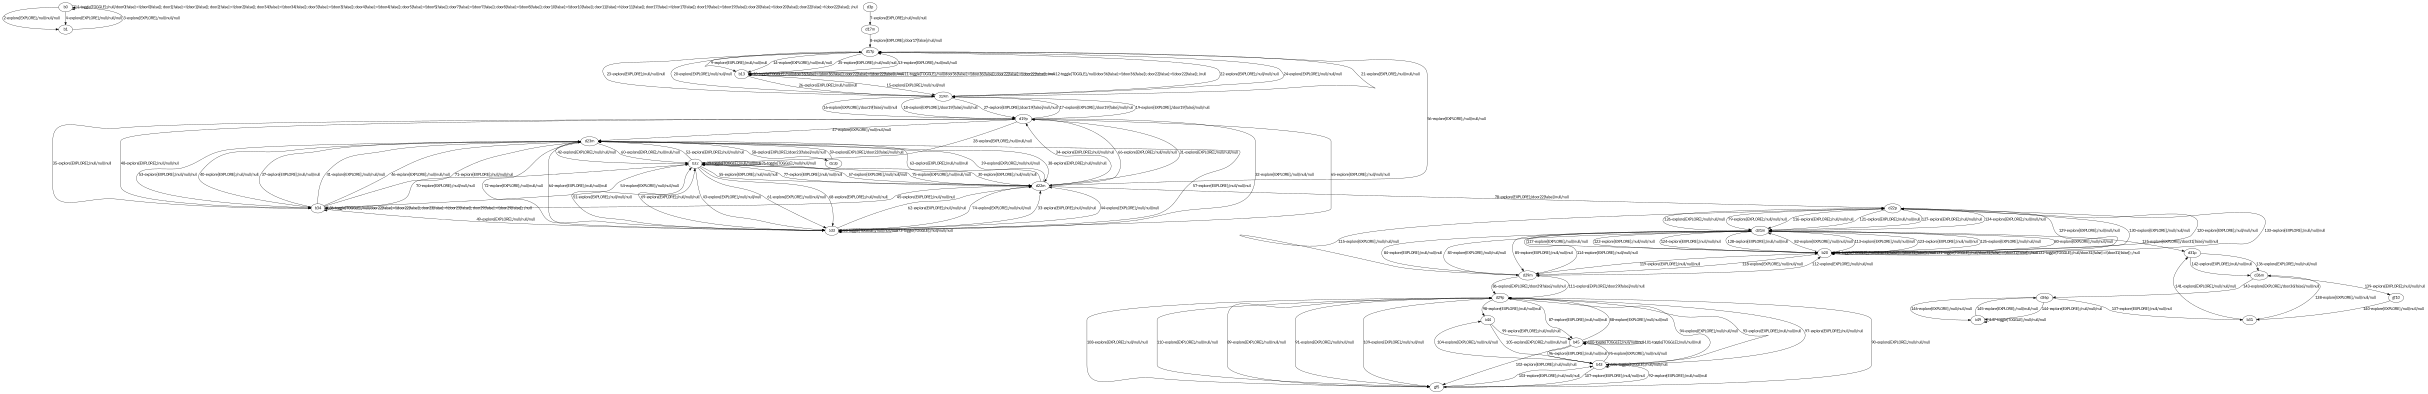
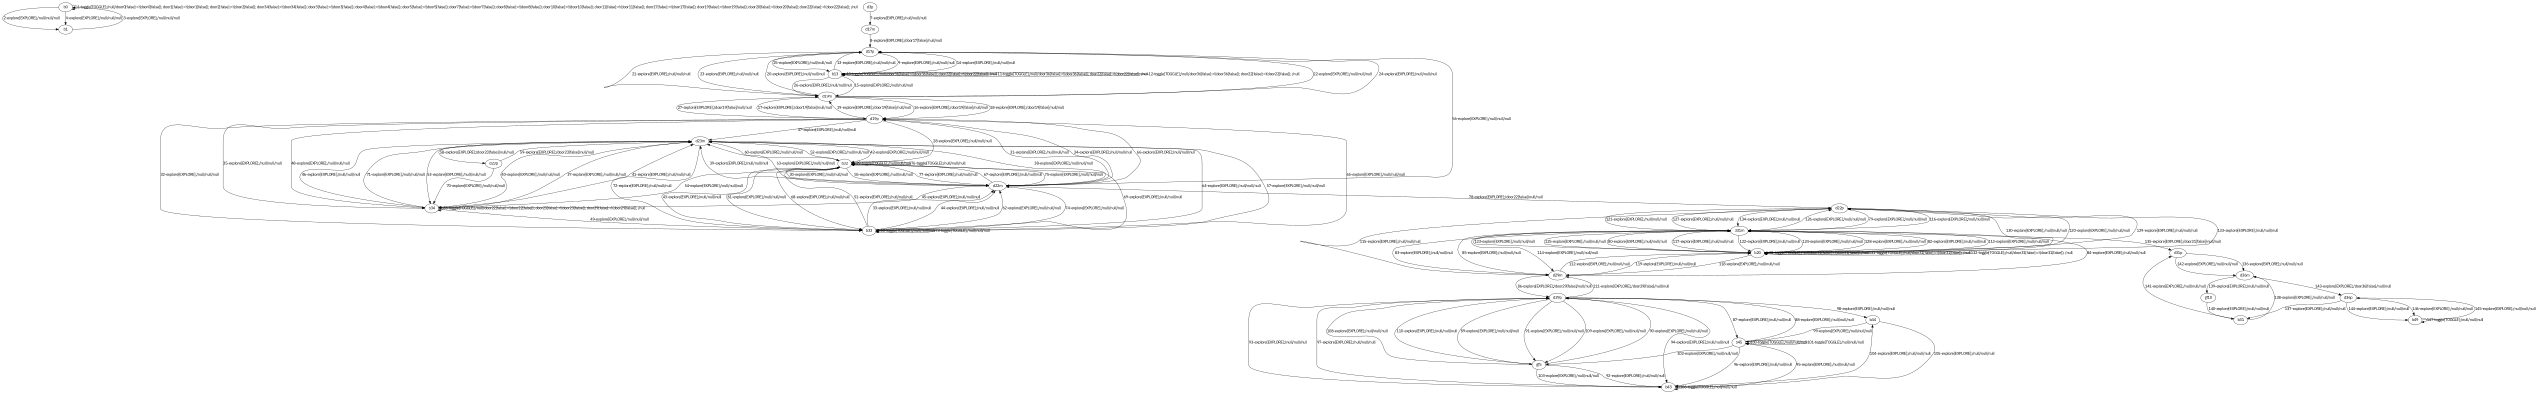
(521, 176) -> (462, 178)
(1549, 384) -> none
